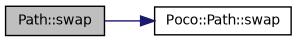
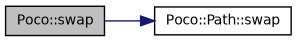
(55, 21) -> (55, 21)
